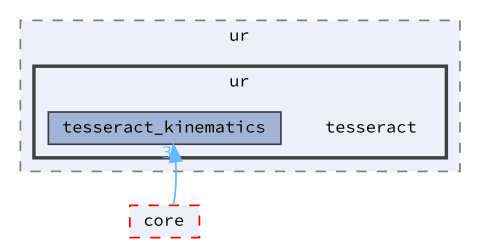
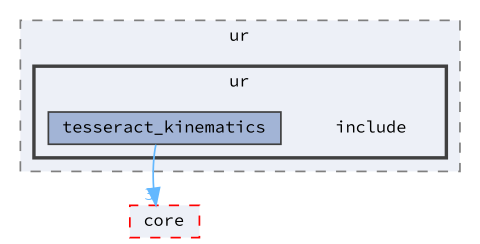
(372, 128) -> (372, 128)
(176, 184) -> (153, 166)
